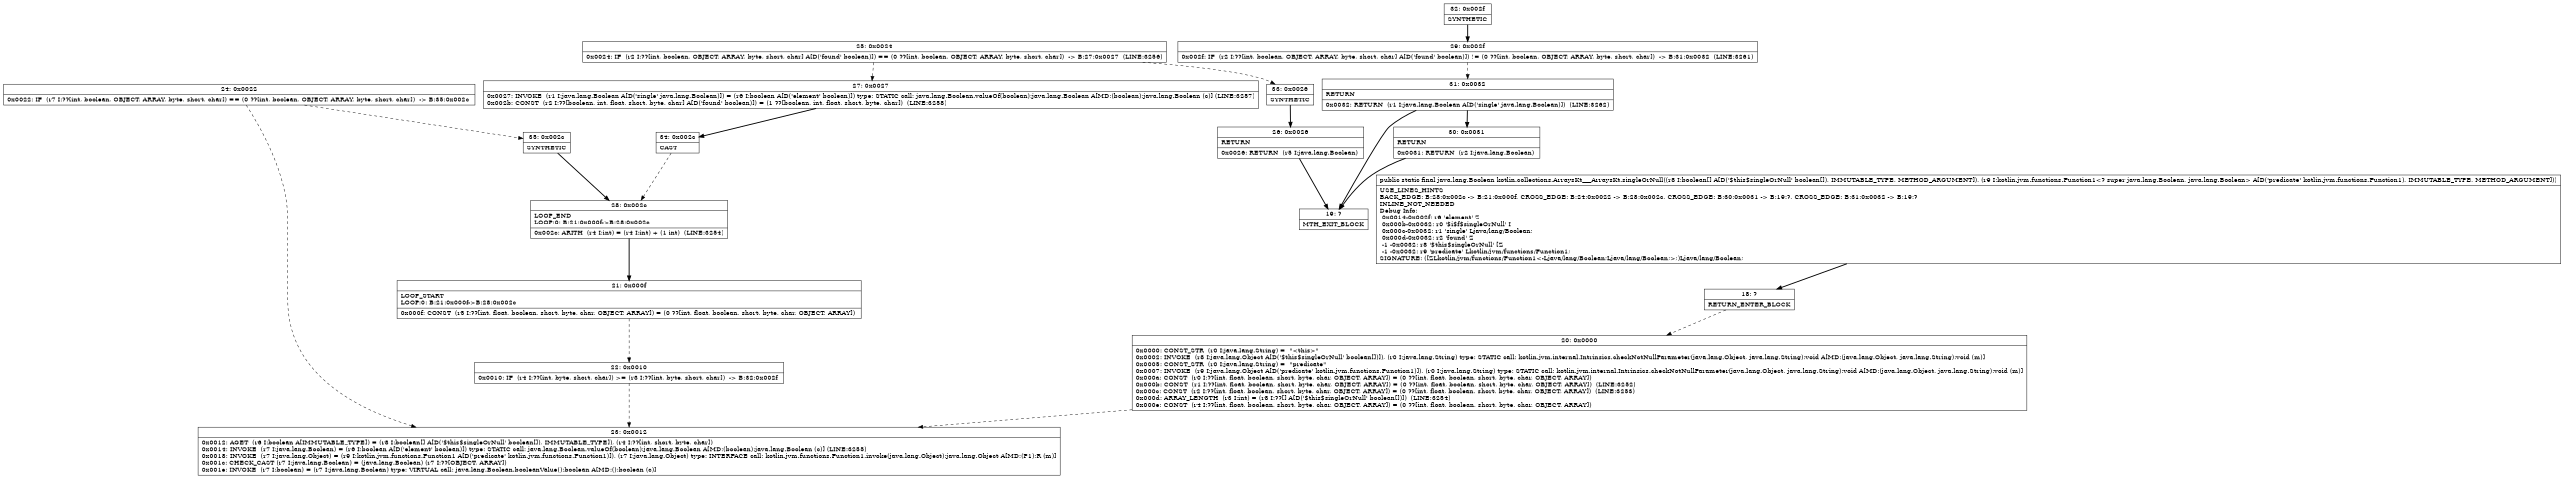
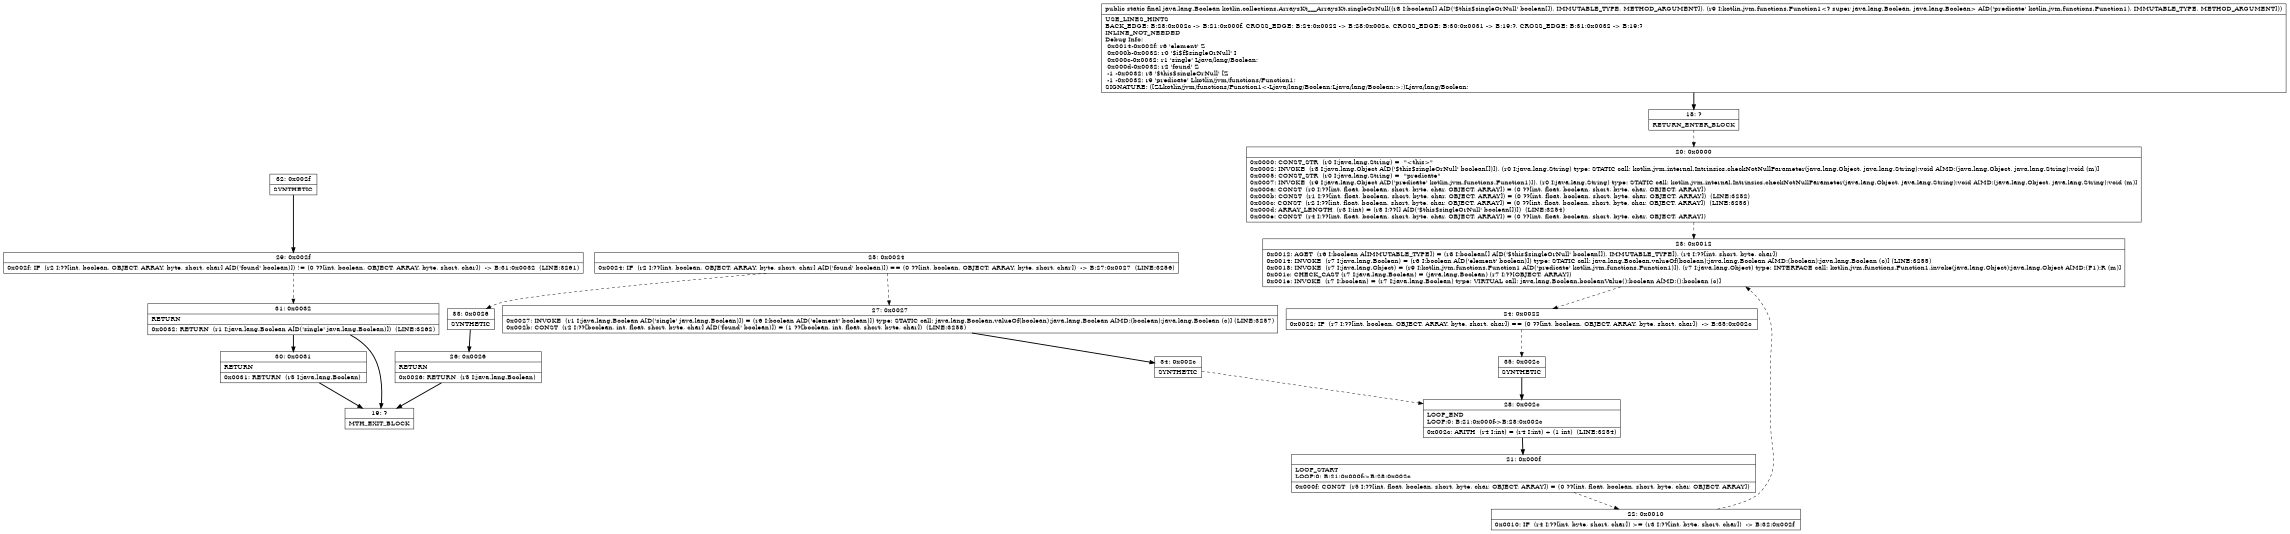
(669, 148) -> (1178, 372)
(1467, 153) -> (293, 377)
(288, 293) -> (1589, 297)
